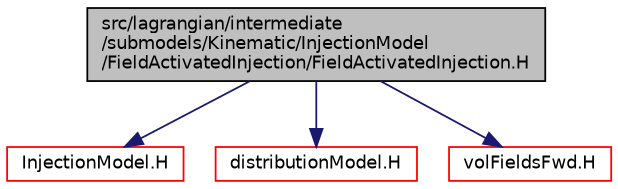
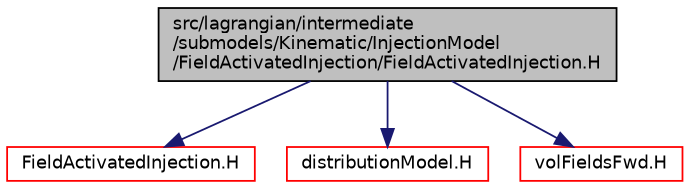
(95, 164) -> (131, 164)
